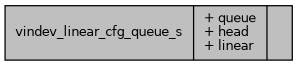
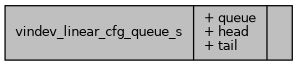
(229, 46) -> (221, 46)
